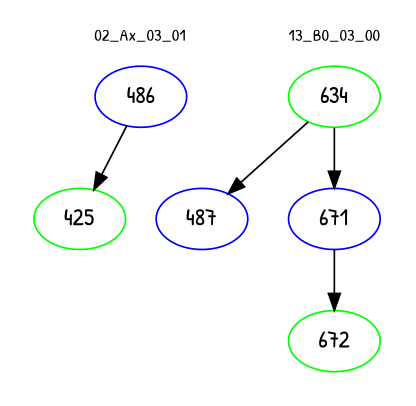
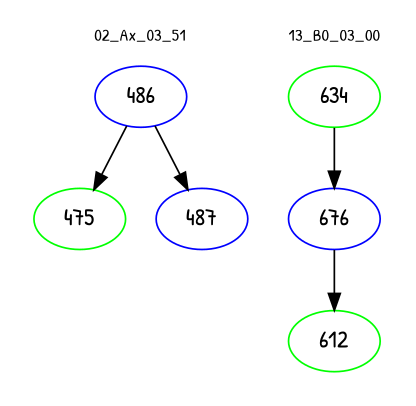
(141, 36) -> (141, 36)
(286, 142) -> (168, 150)
(80, 219) -> (80, 219)
(334, 219) -> (334, 219)
(334, 341) -> (334, 341)
